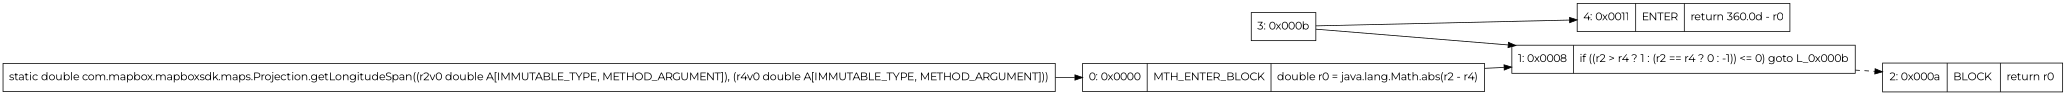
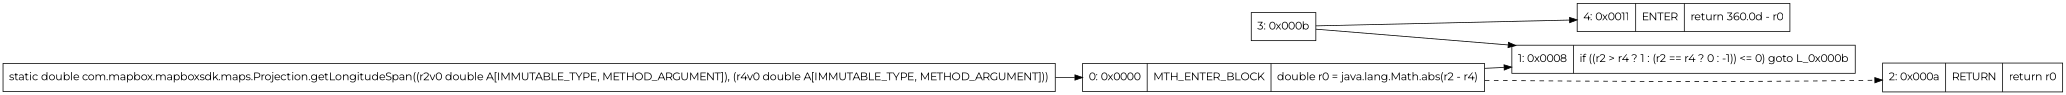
(1865, 71) -> (1680, 81)
(1973, 77) -> (1974, 77)
